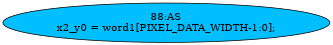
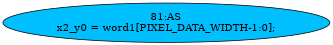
(166, 23) -> (166, 23)
